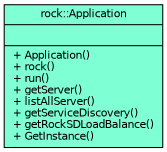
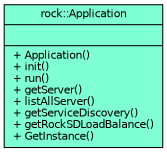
(34, 67) -> (31, 67)
